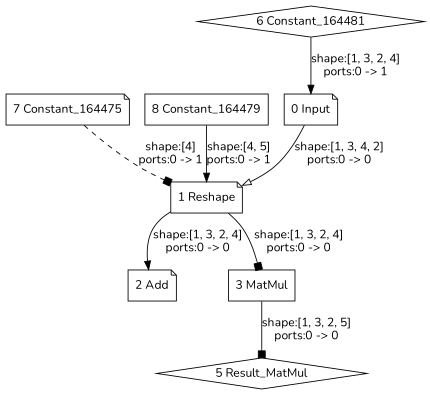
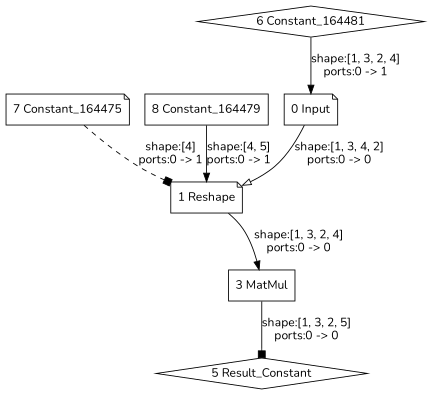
(247, 235) -> (247, 235)
(152, 285) -> none
(262, 373) -> (262, 373)
